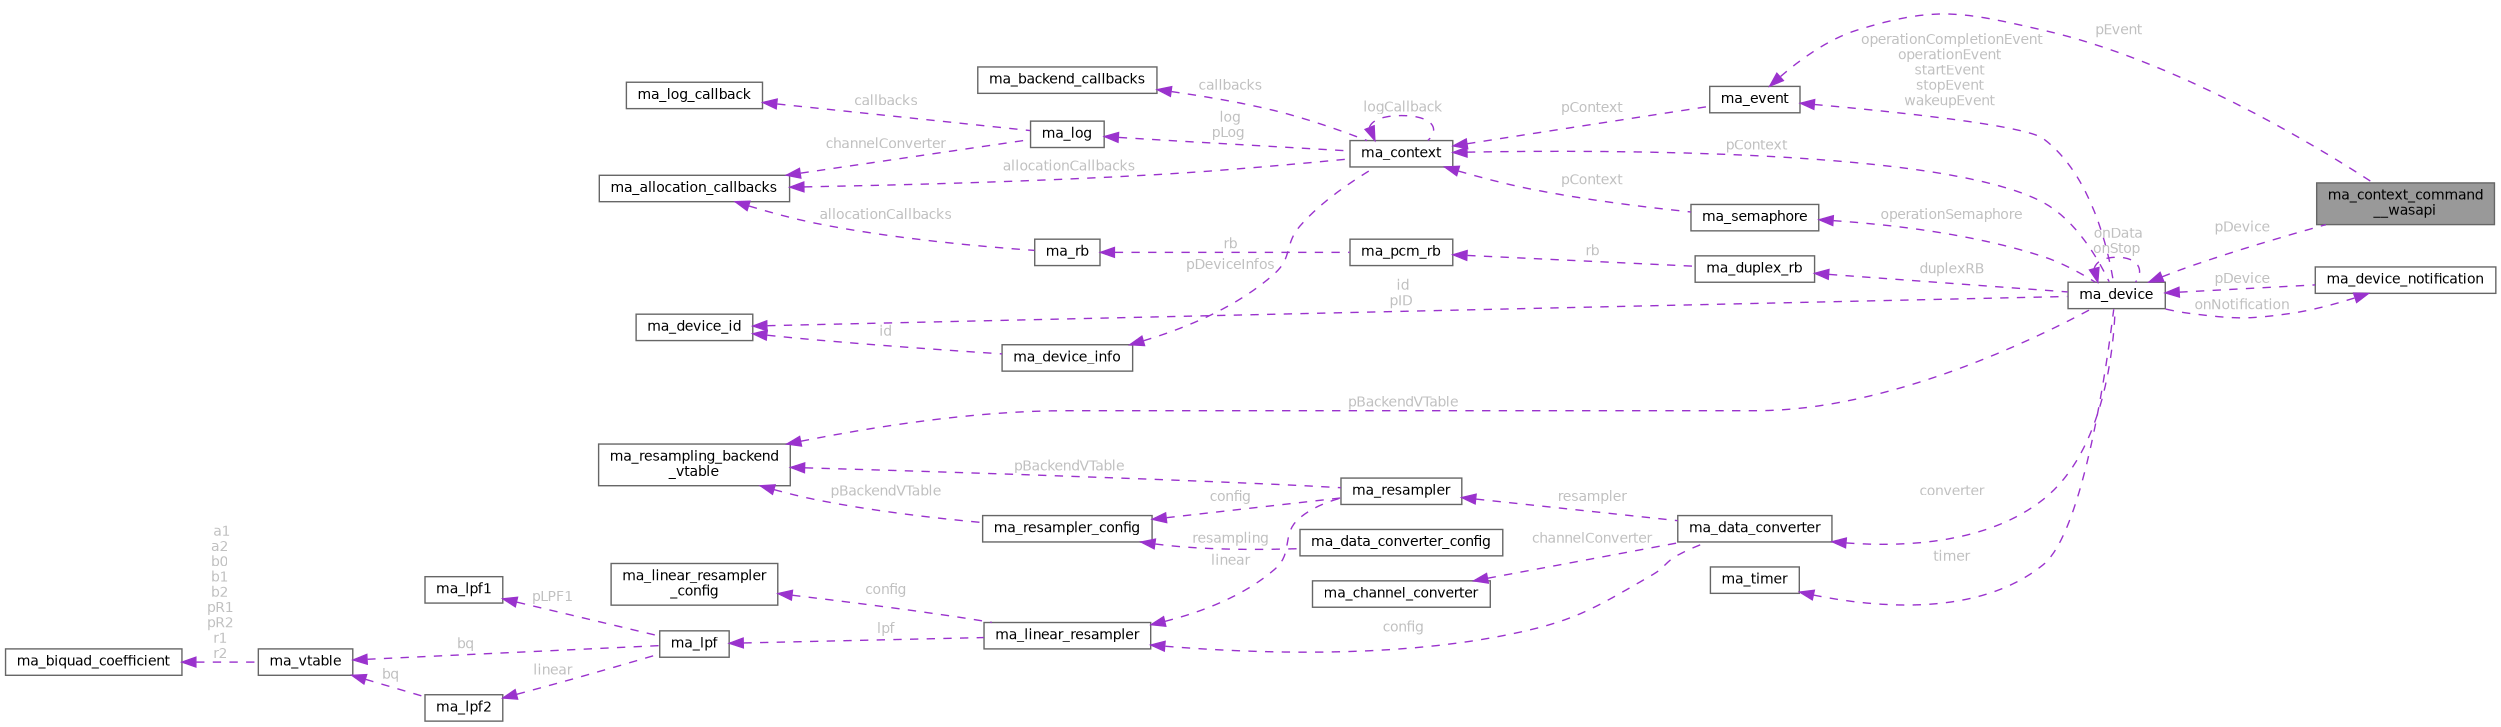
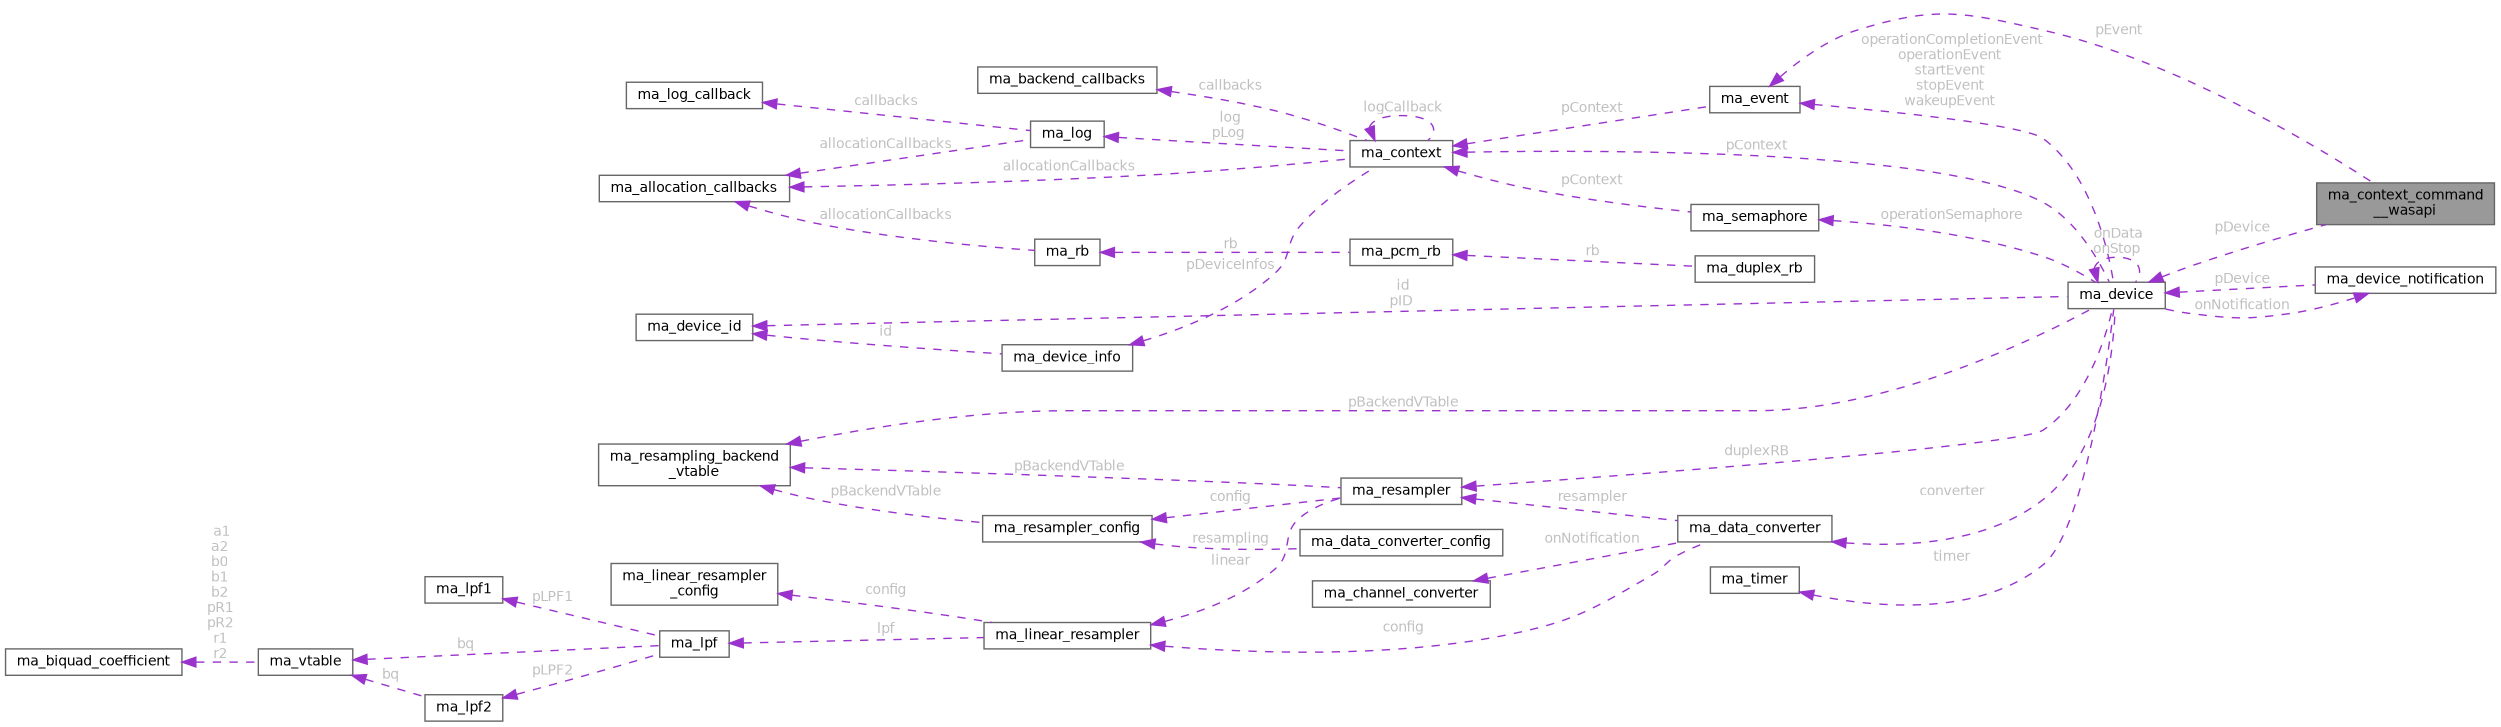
(884, 145) -> (884, 145)
(1948, 283) -> (1831, 458)
(1590, 539) -> (1590, 539)
(551, 671) -> (551, 671)
